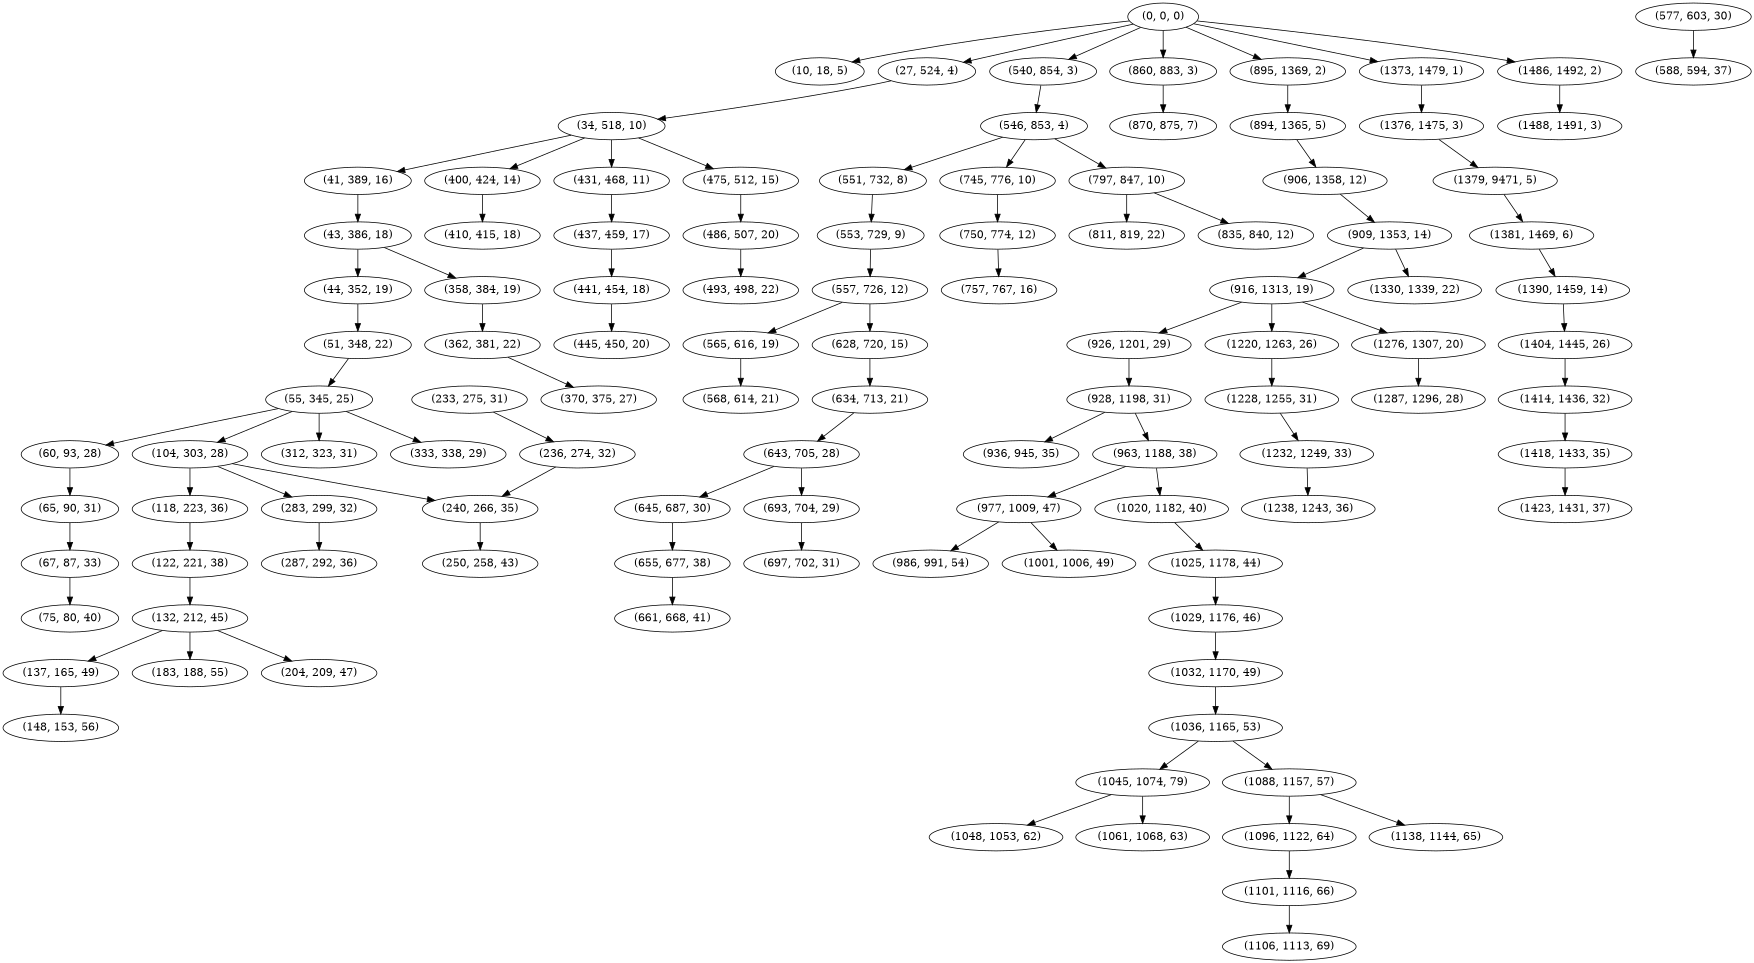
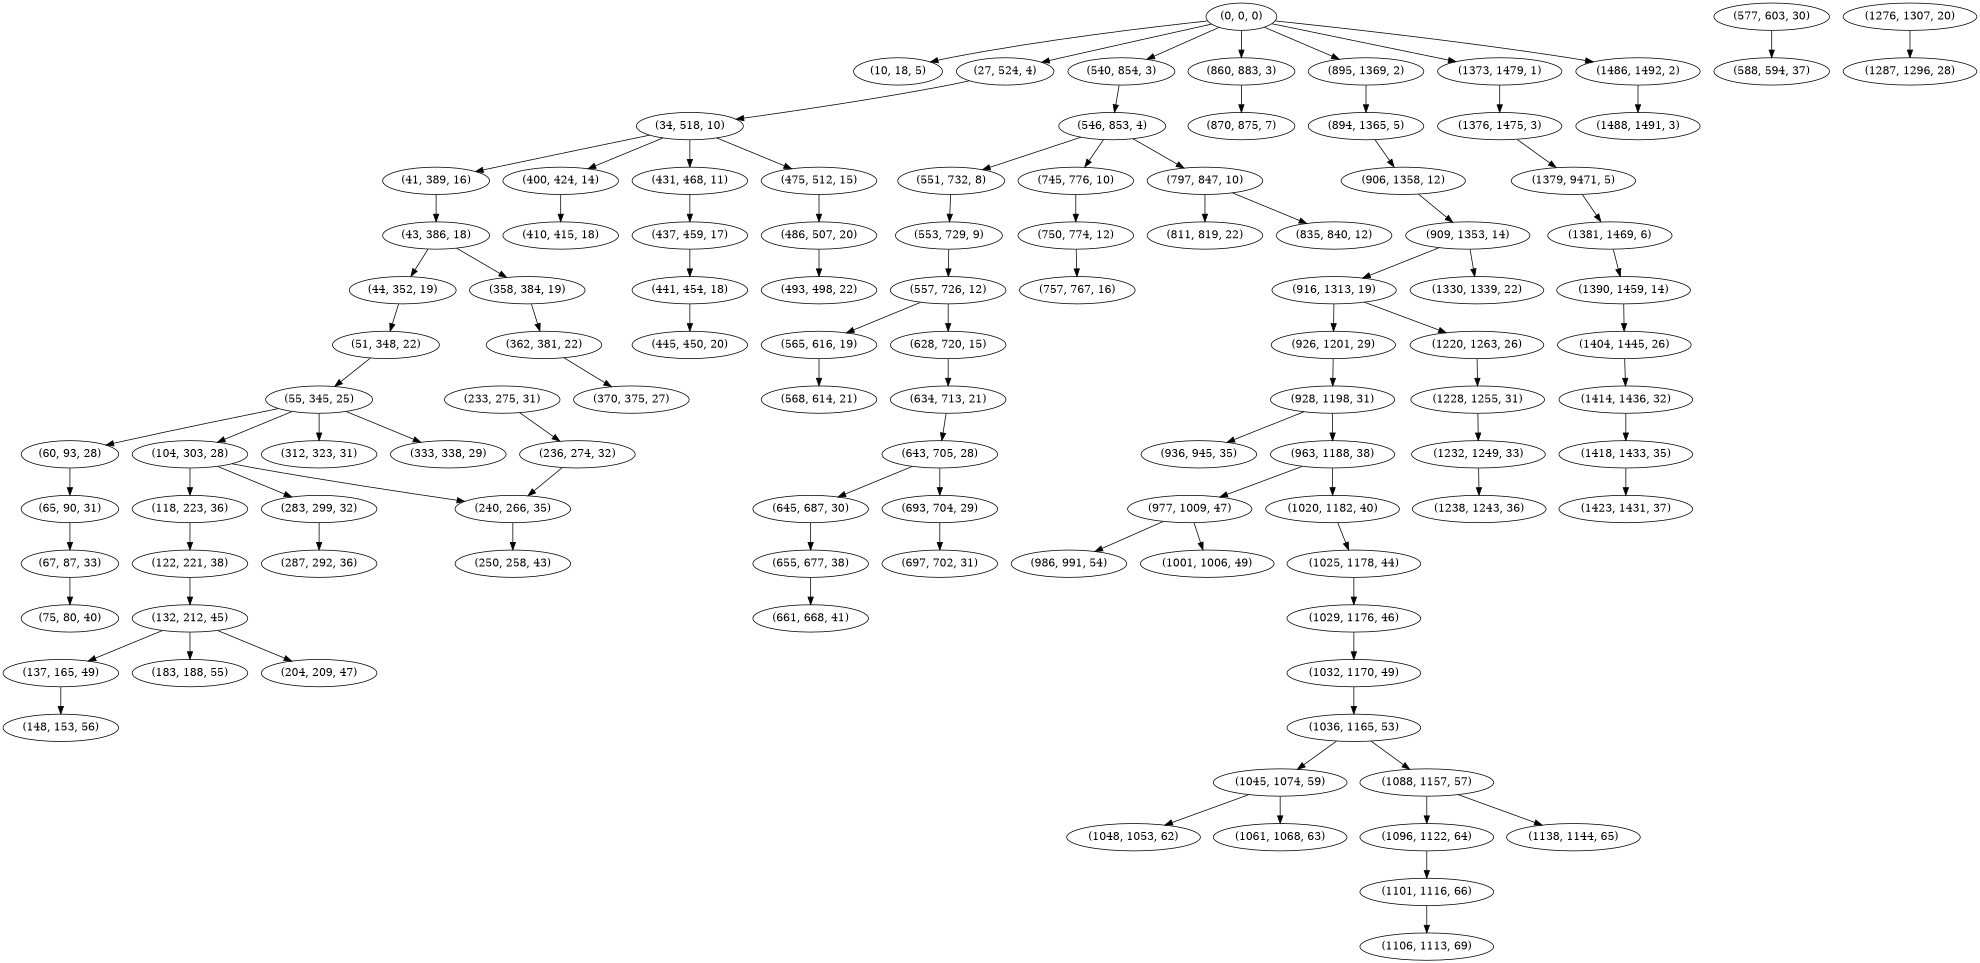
(1341, 316) -> none
(1143, 783) -> (1280, 783)
